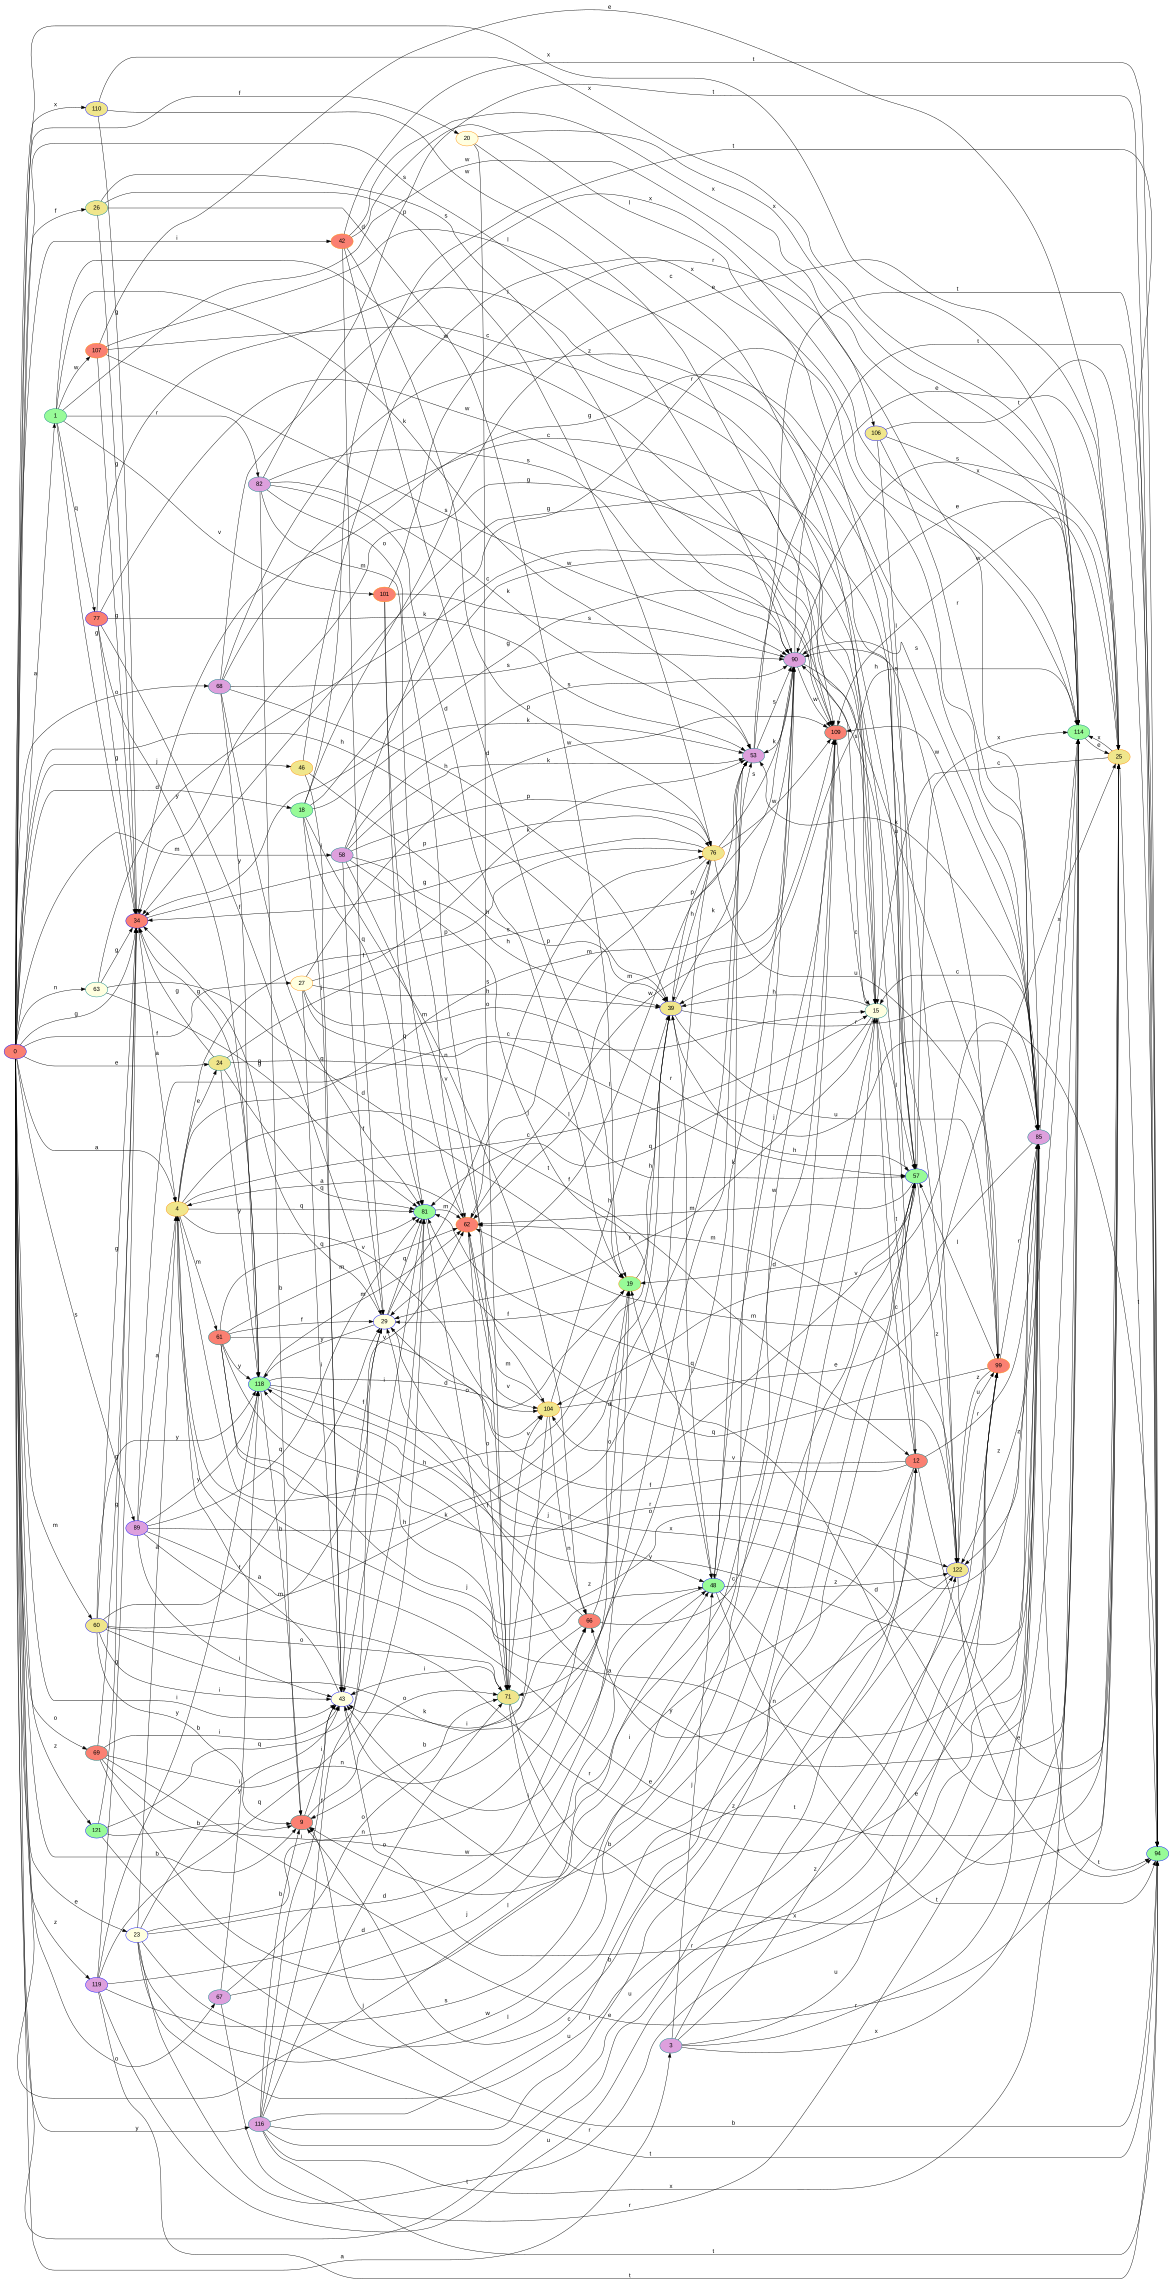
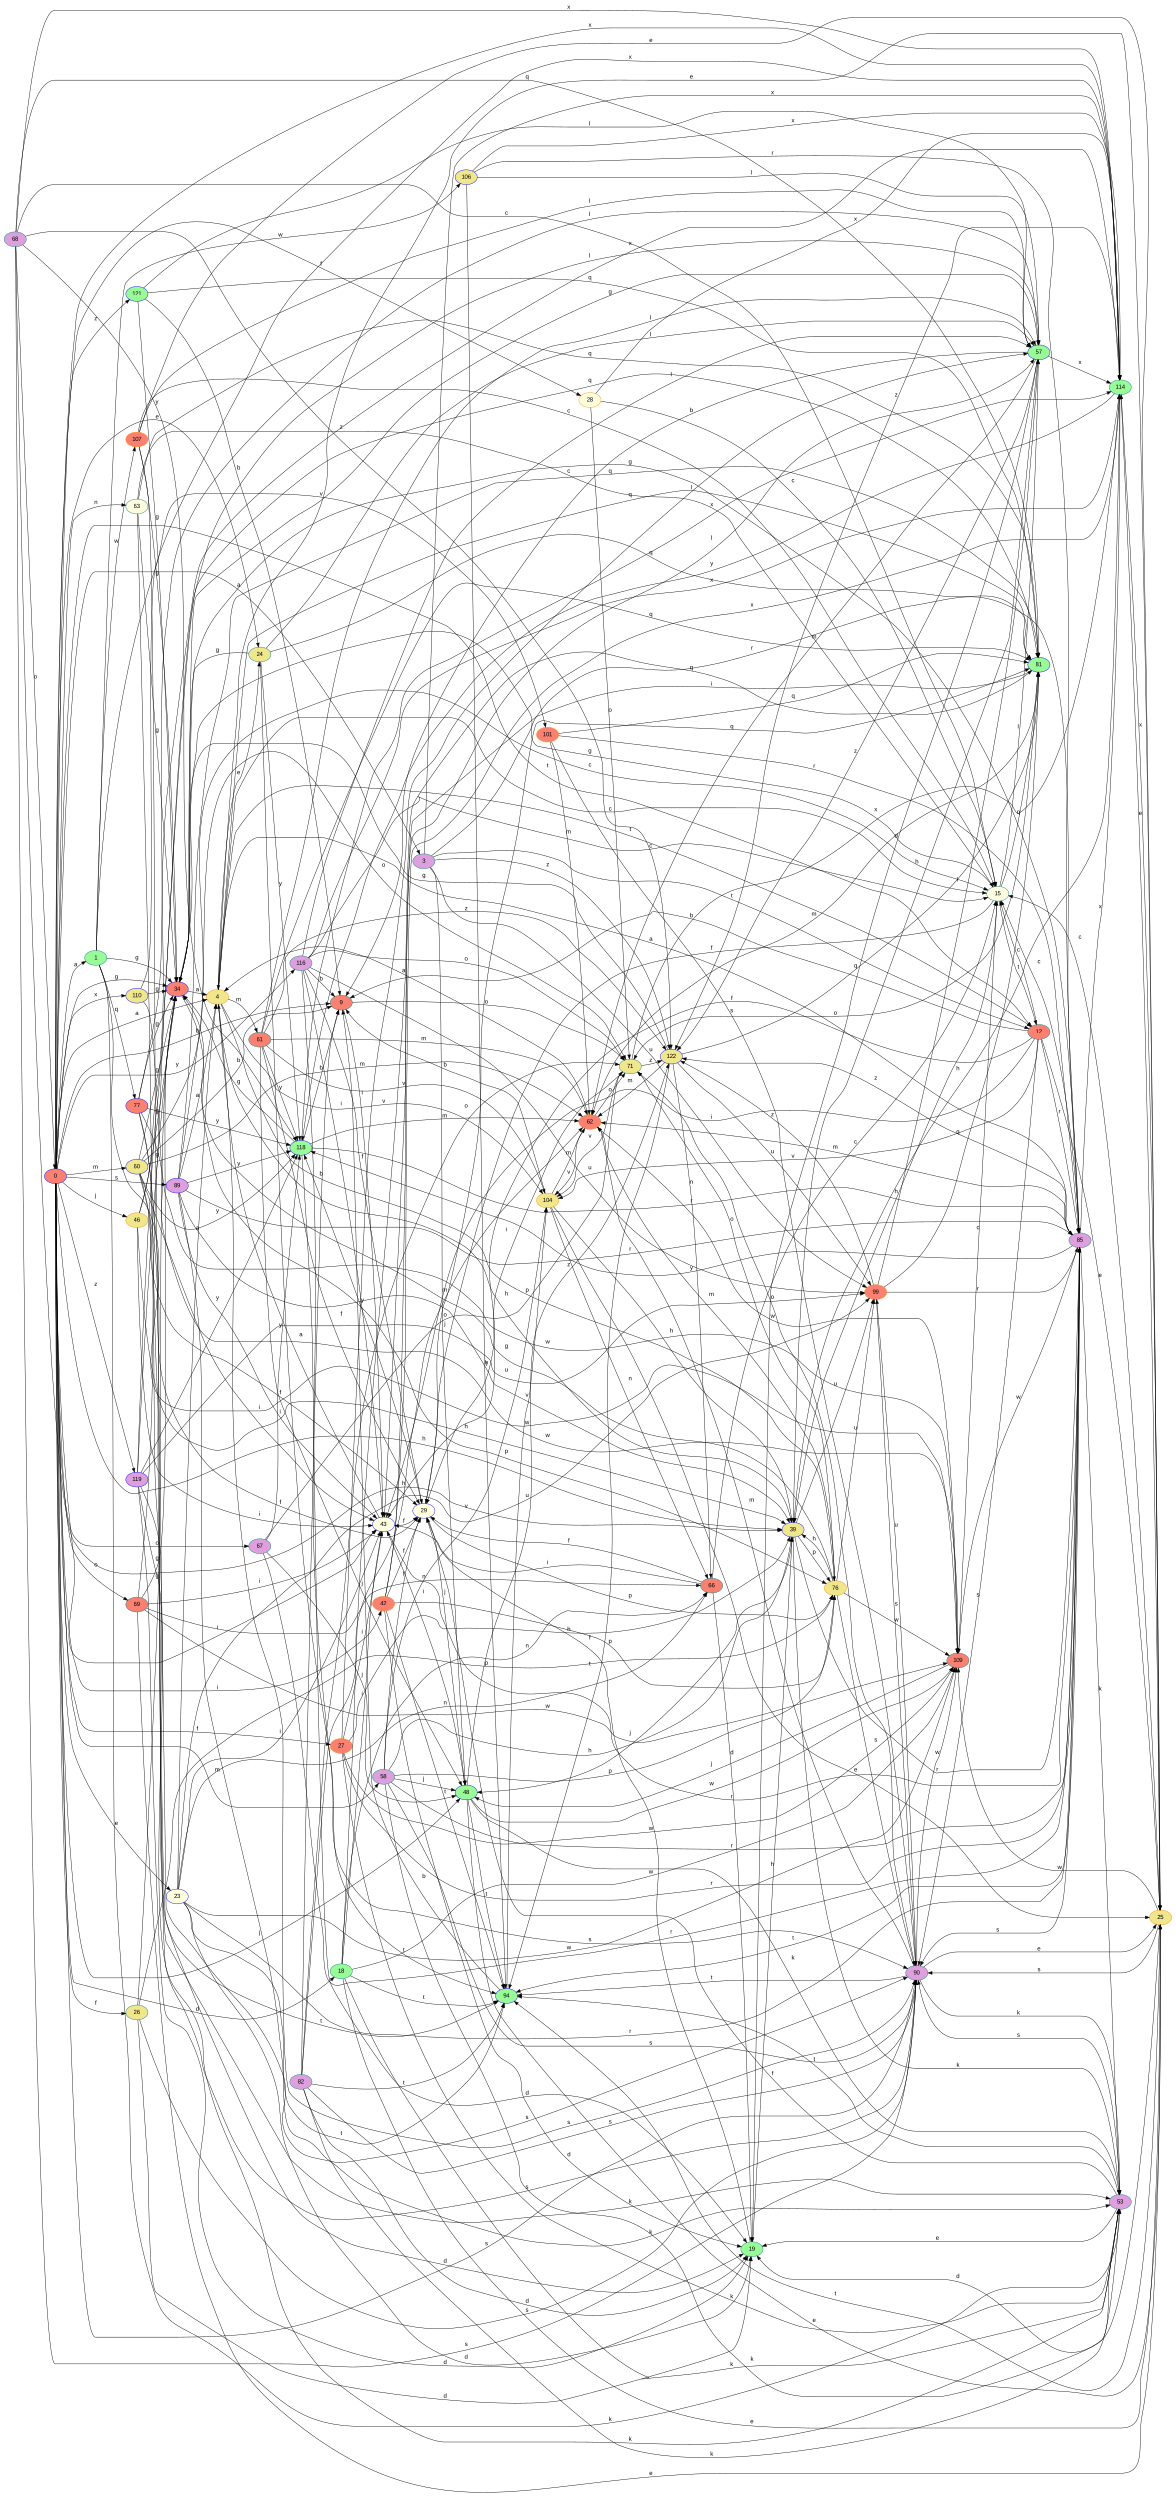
(467, 139) -> (590, 400)
(937, 391) -> (949, 2241)
(180, 416) -> none
(22, 800) -> (35, 706)
(302, 983) -> (341, 1746)
(259, 1113) -> (160, 1107)
(630, 1284) -> (752, 2249)
